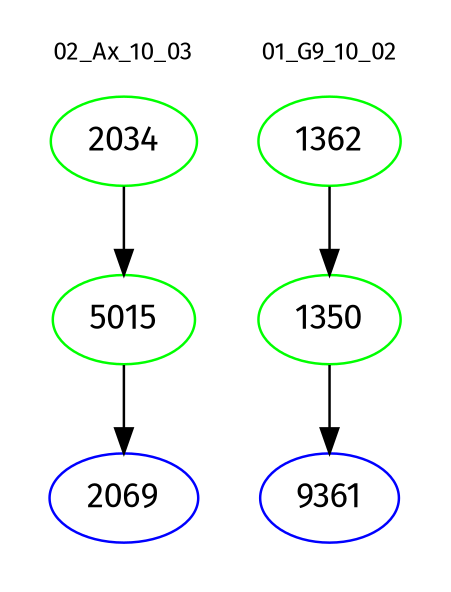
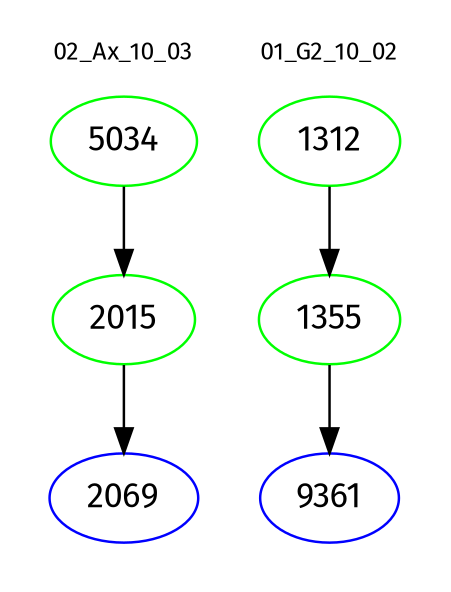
(330, 53) -> (330, 53)
(124, 141) -> (124, 141)
(330, 141) -> (330, 141)
(124, 320) -> (124, 320)
(330, 320) -> (330, 320)
